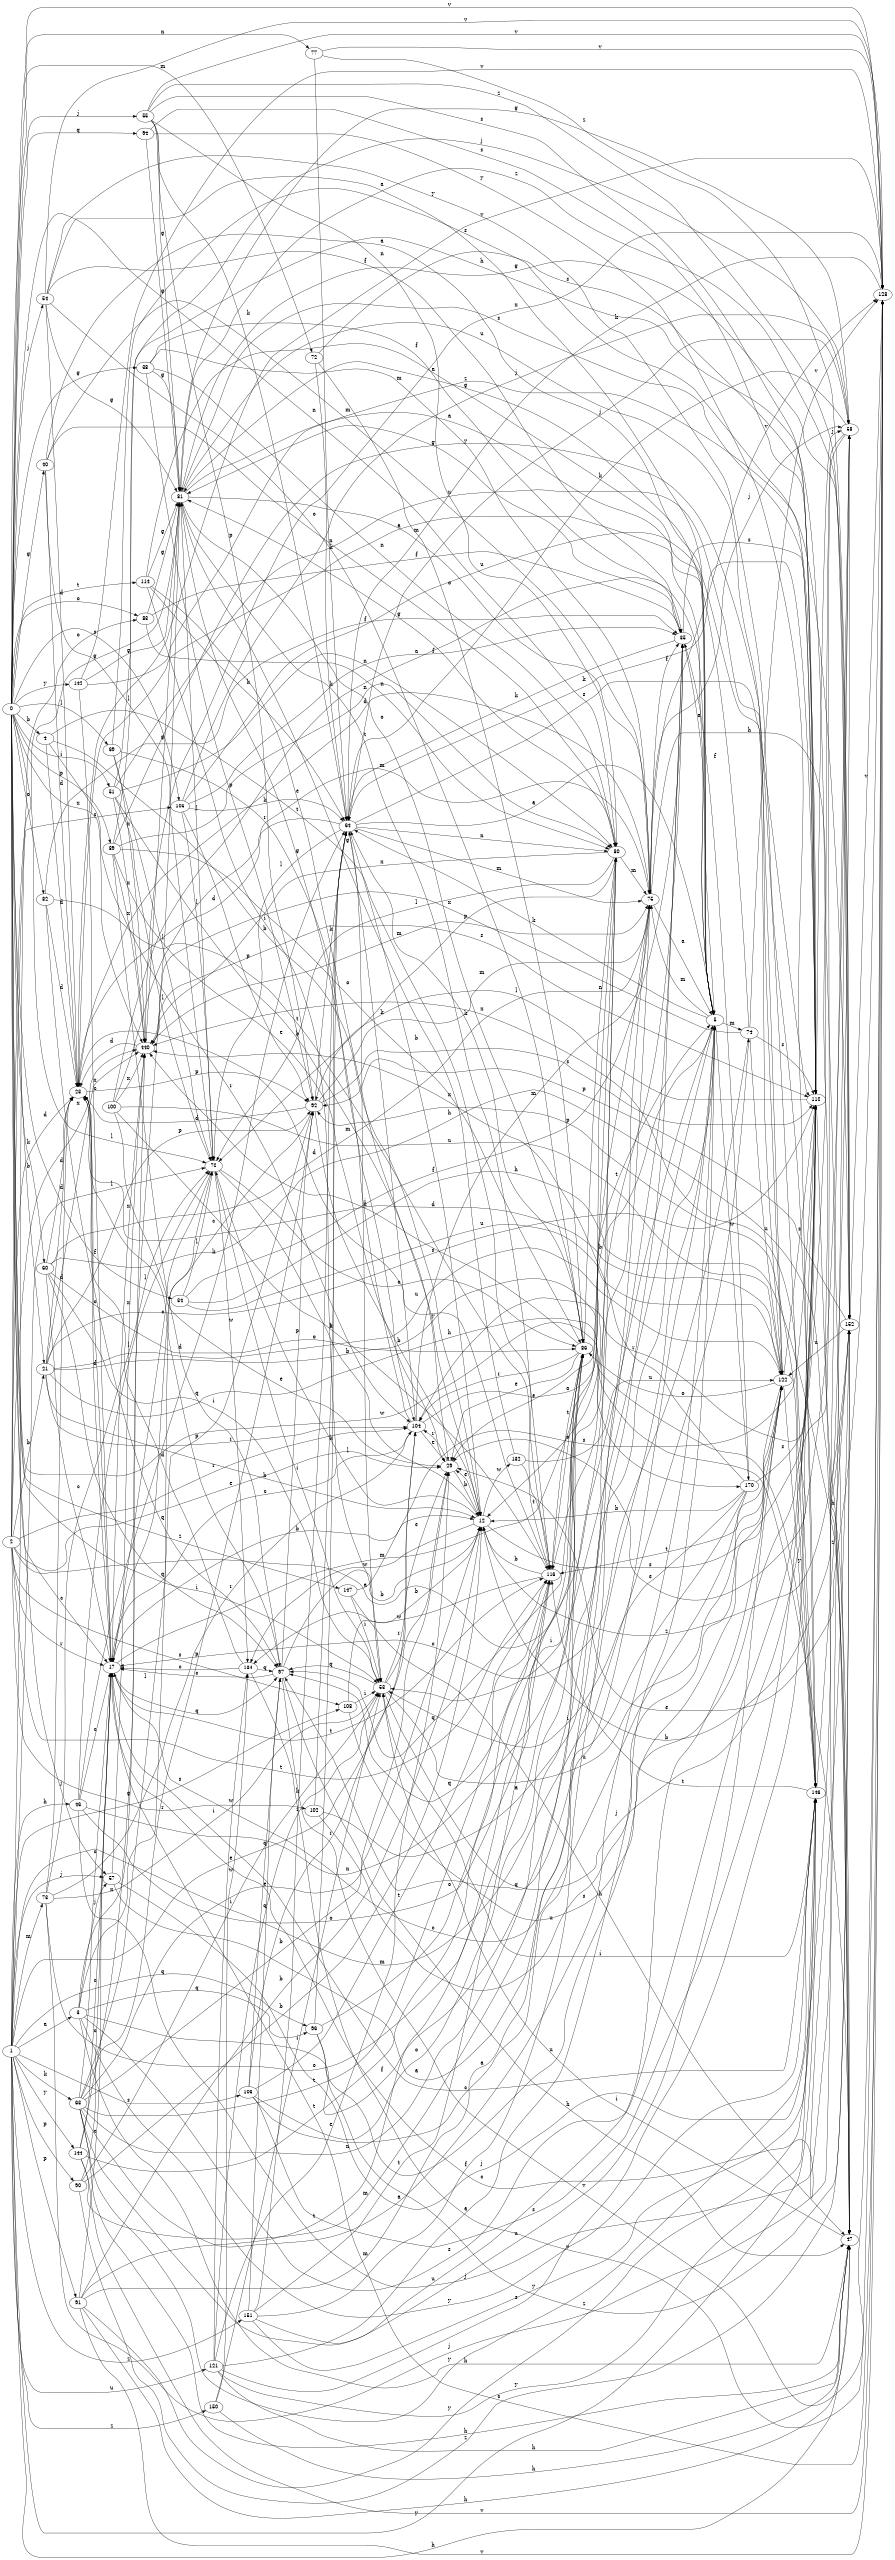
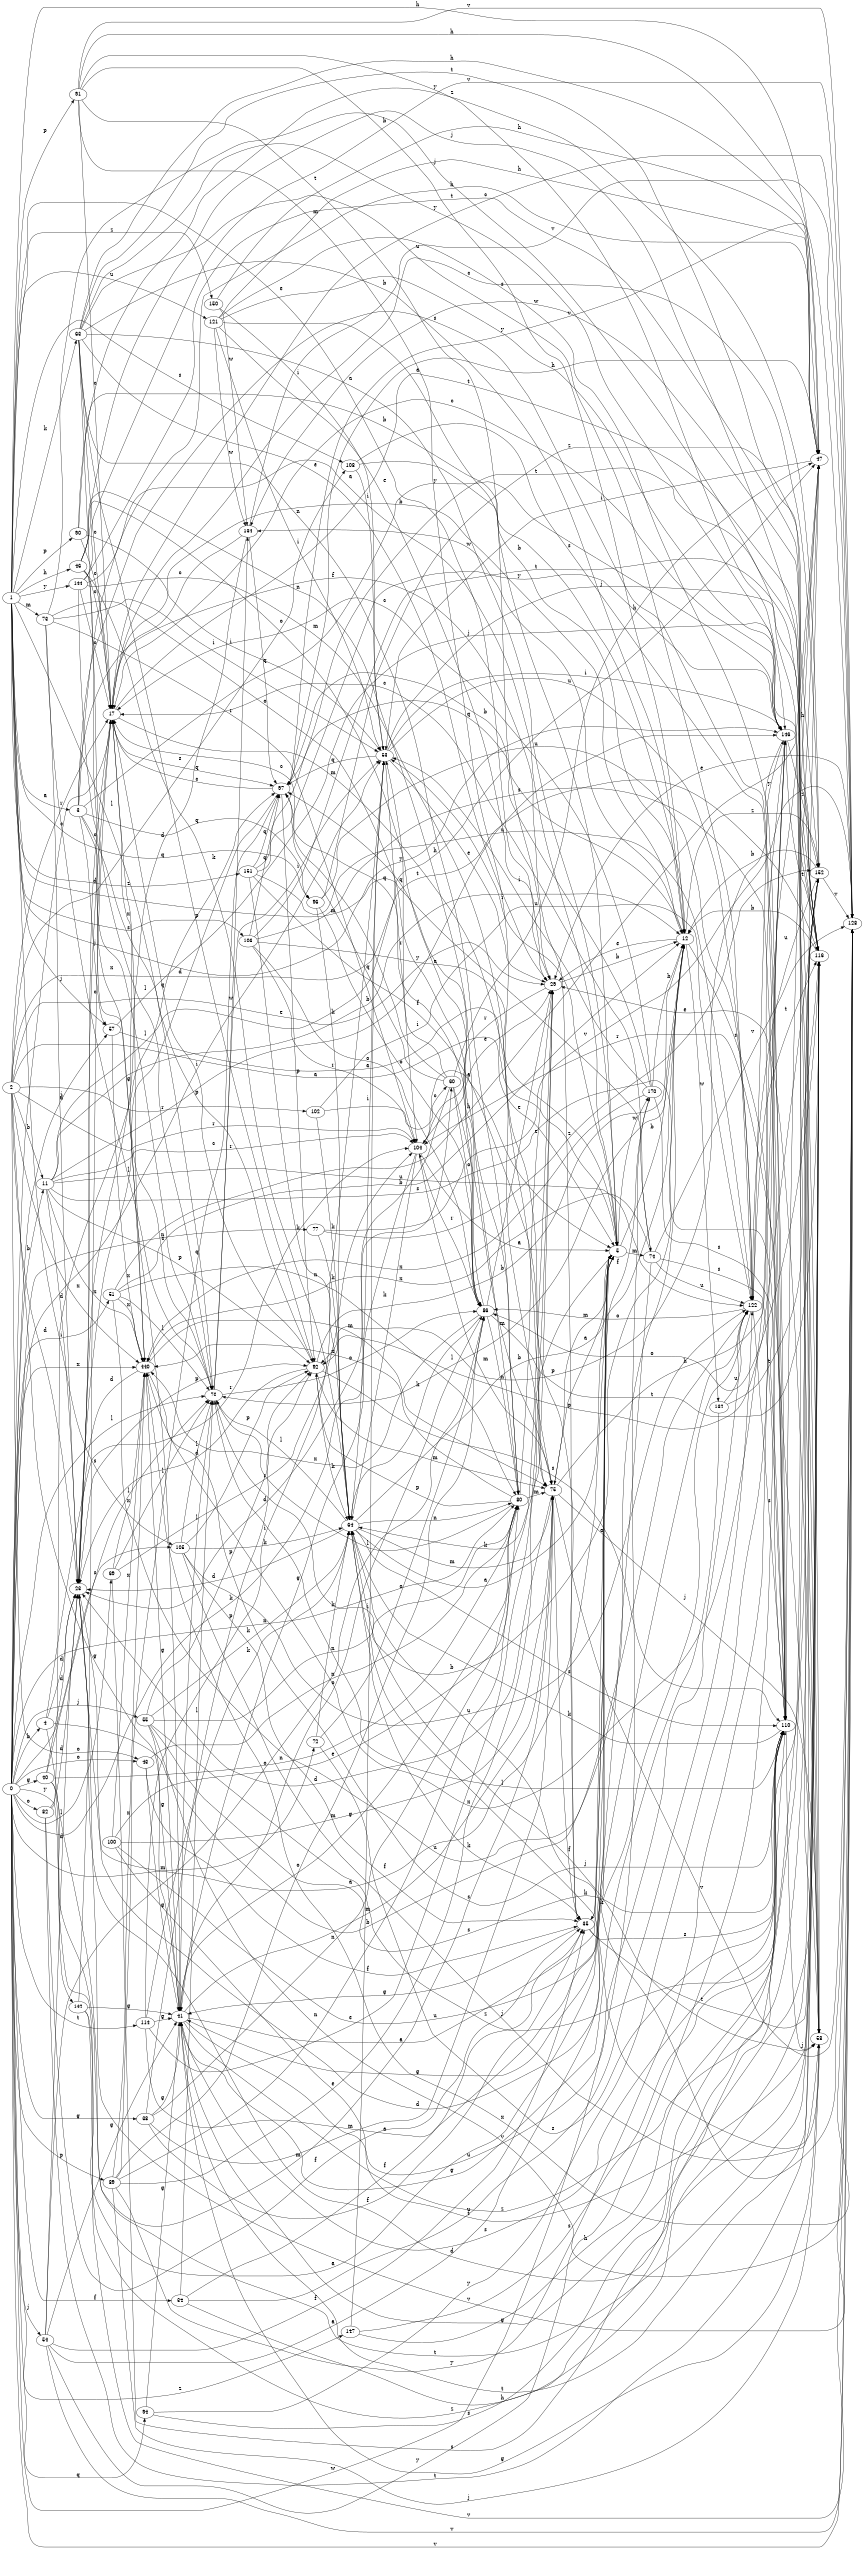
(180, 497) -> (180, 2017)
(145, 619) -> (145, 1762)
(480, 627) -> (510, 671)
(45, 1369) -> (45, 1184)
(233, 1504) -> (430, 1115)
(602, 1956) -> (574, 675)
(431, 2015) -> (485, 424)
